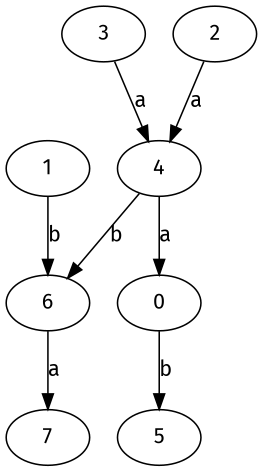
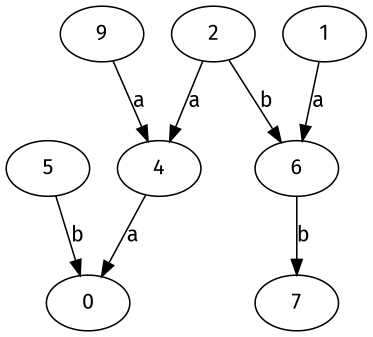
(104, 34) -> (102, 34)
(109, 230) -> (251, 94)
(55, 236) -> (318, 101)
(159, 362) -> (66, 228)
(54, 370) -> (304, 236)
